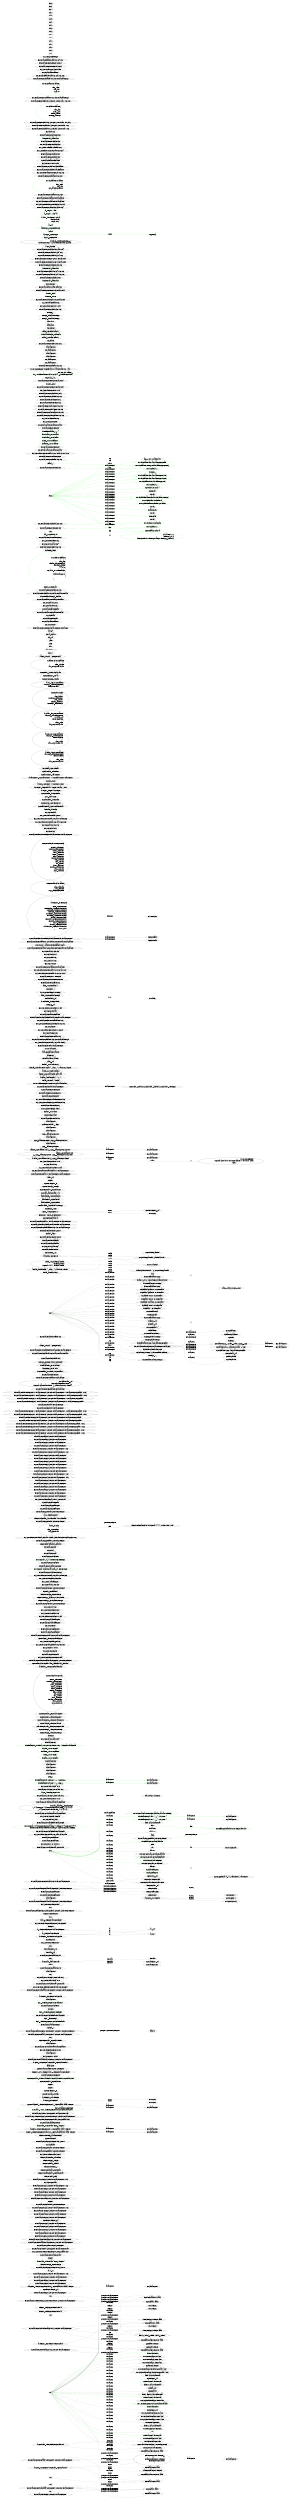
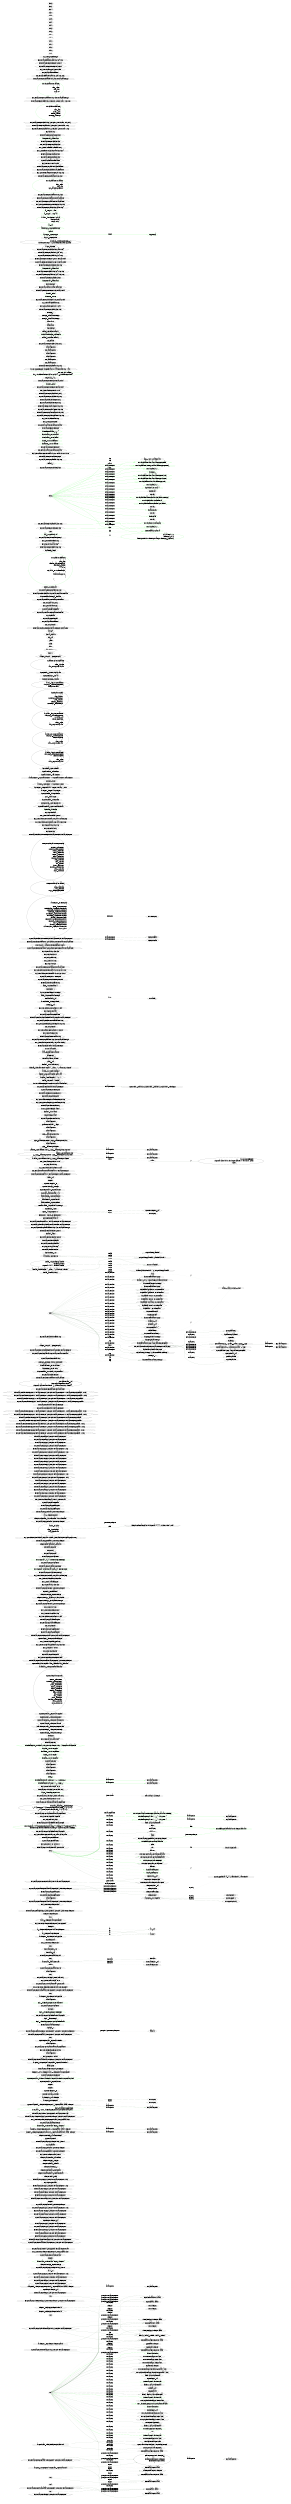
(51, 2069) -> (51, 2069)
(51, 2246) -> none
